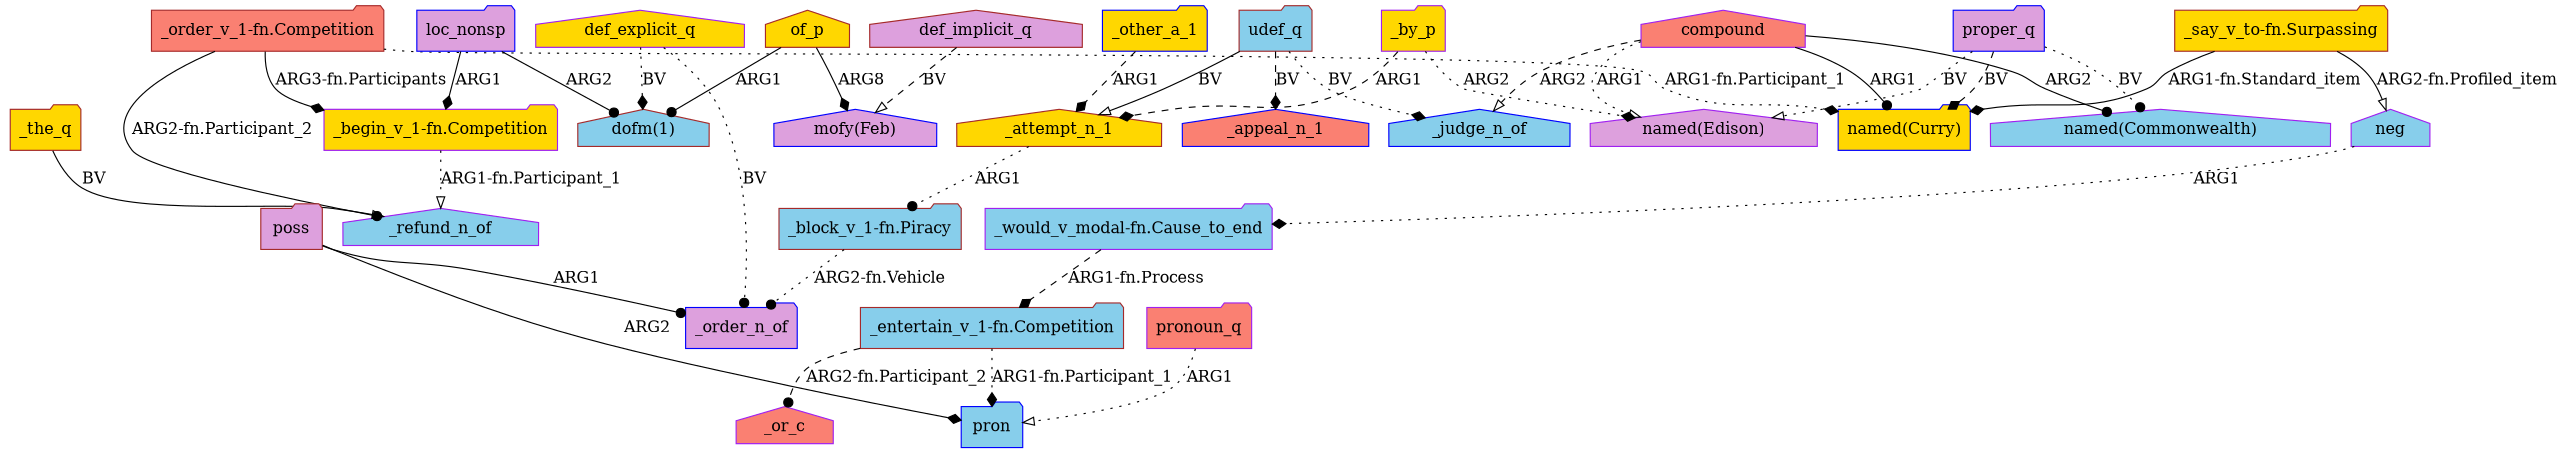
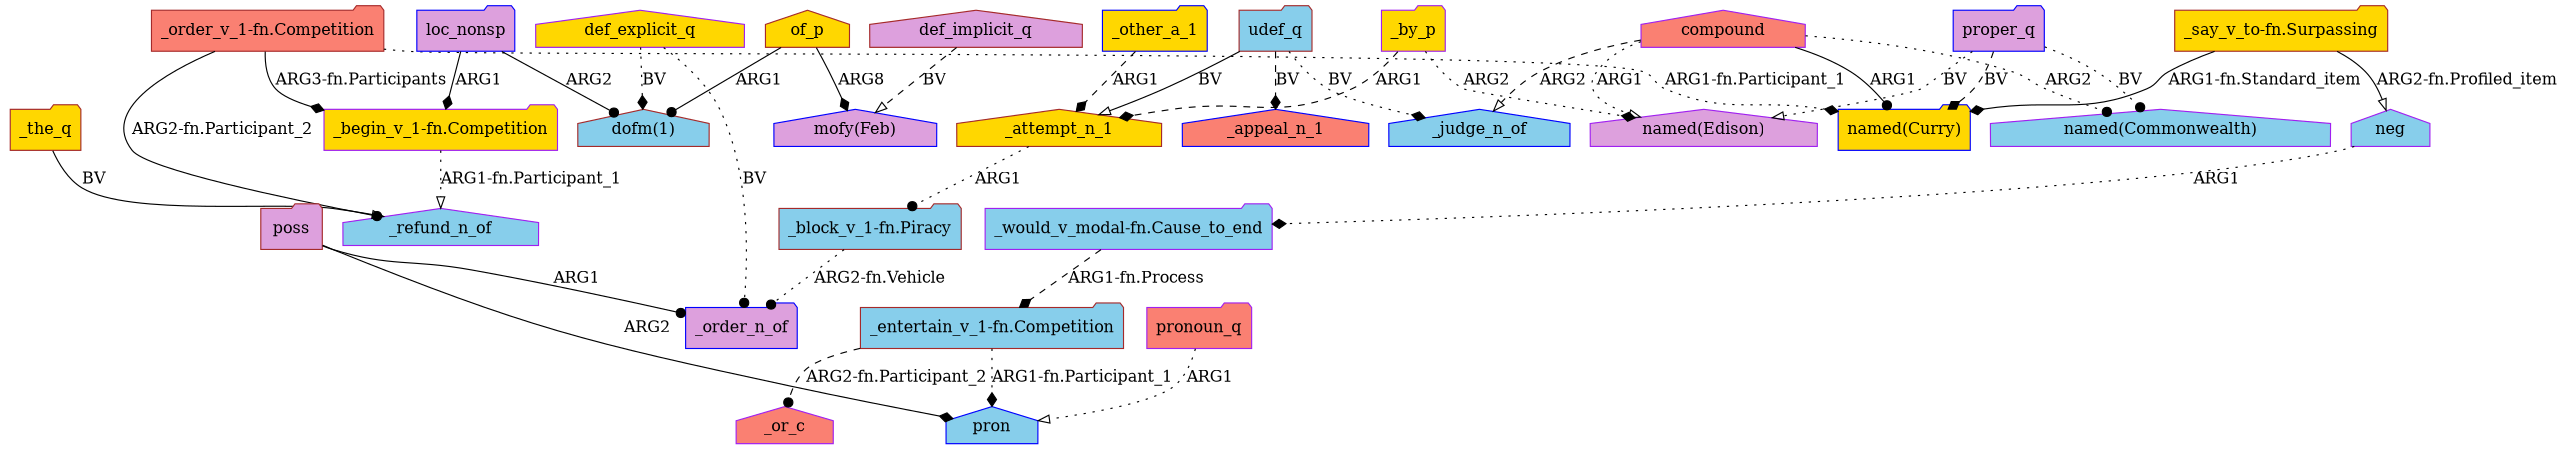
(1951, 56) -> (1951, 56)
(992, 427) -> (992, 427)
